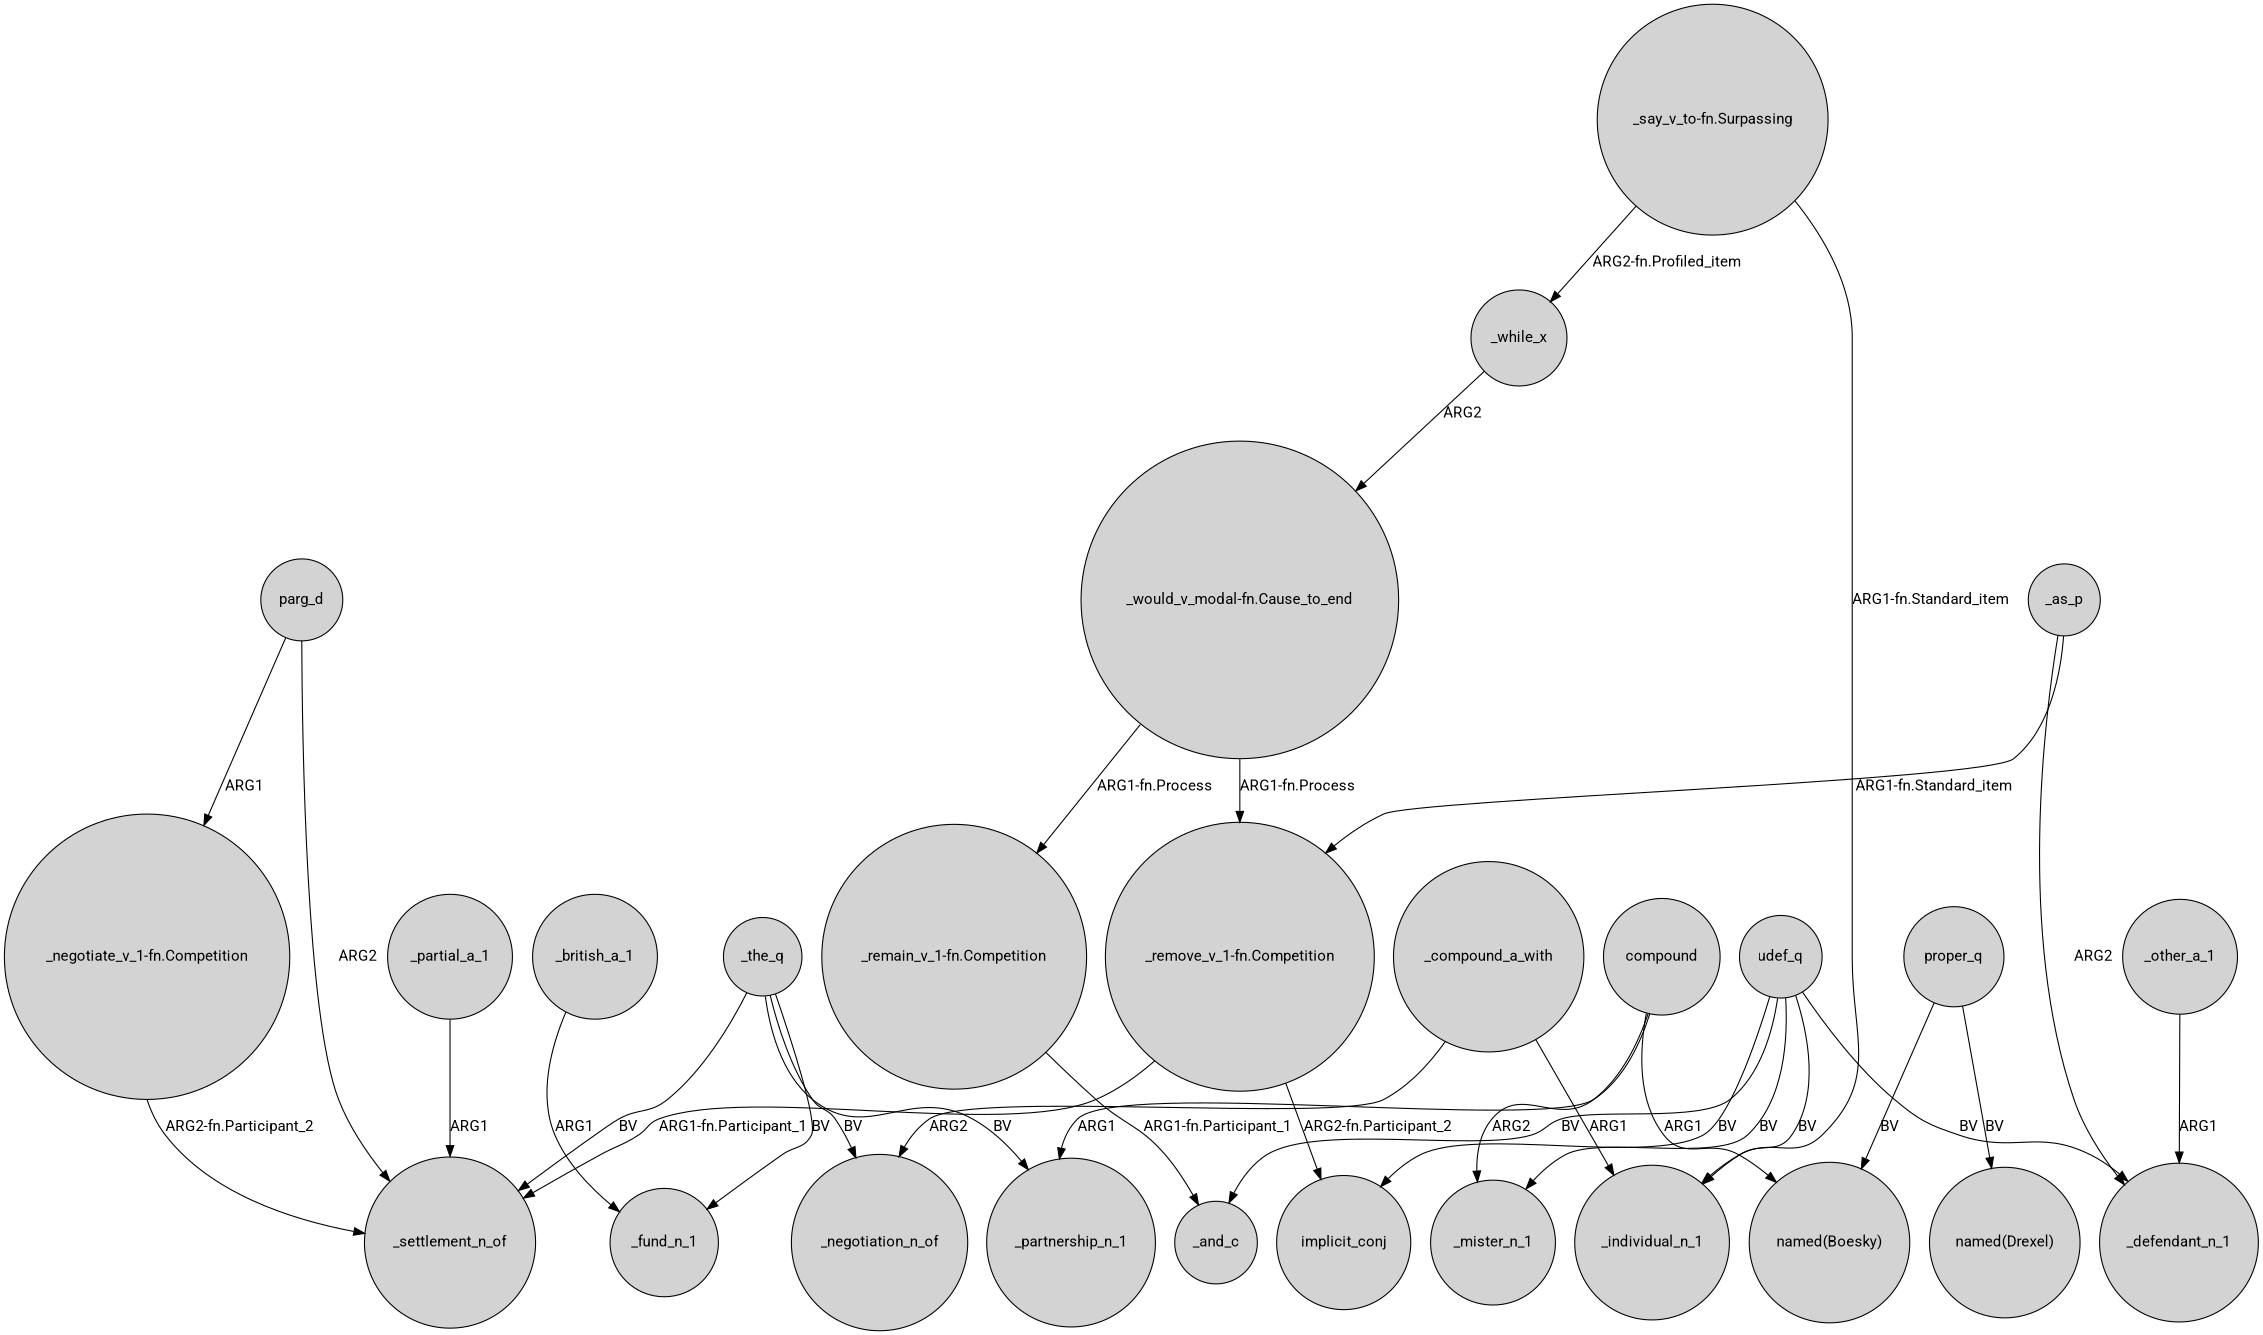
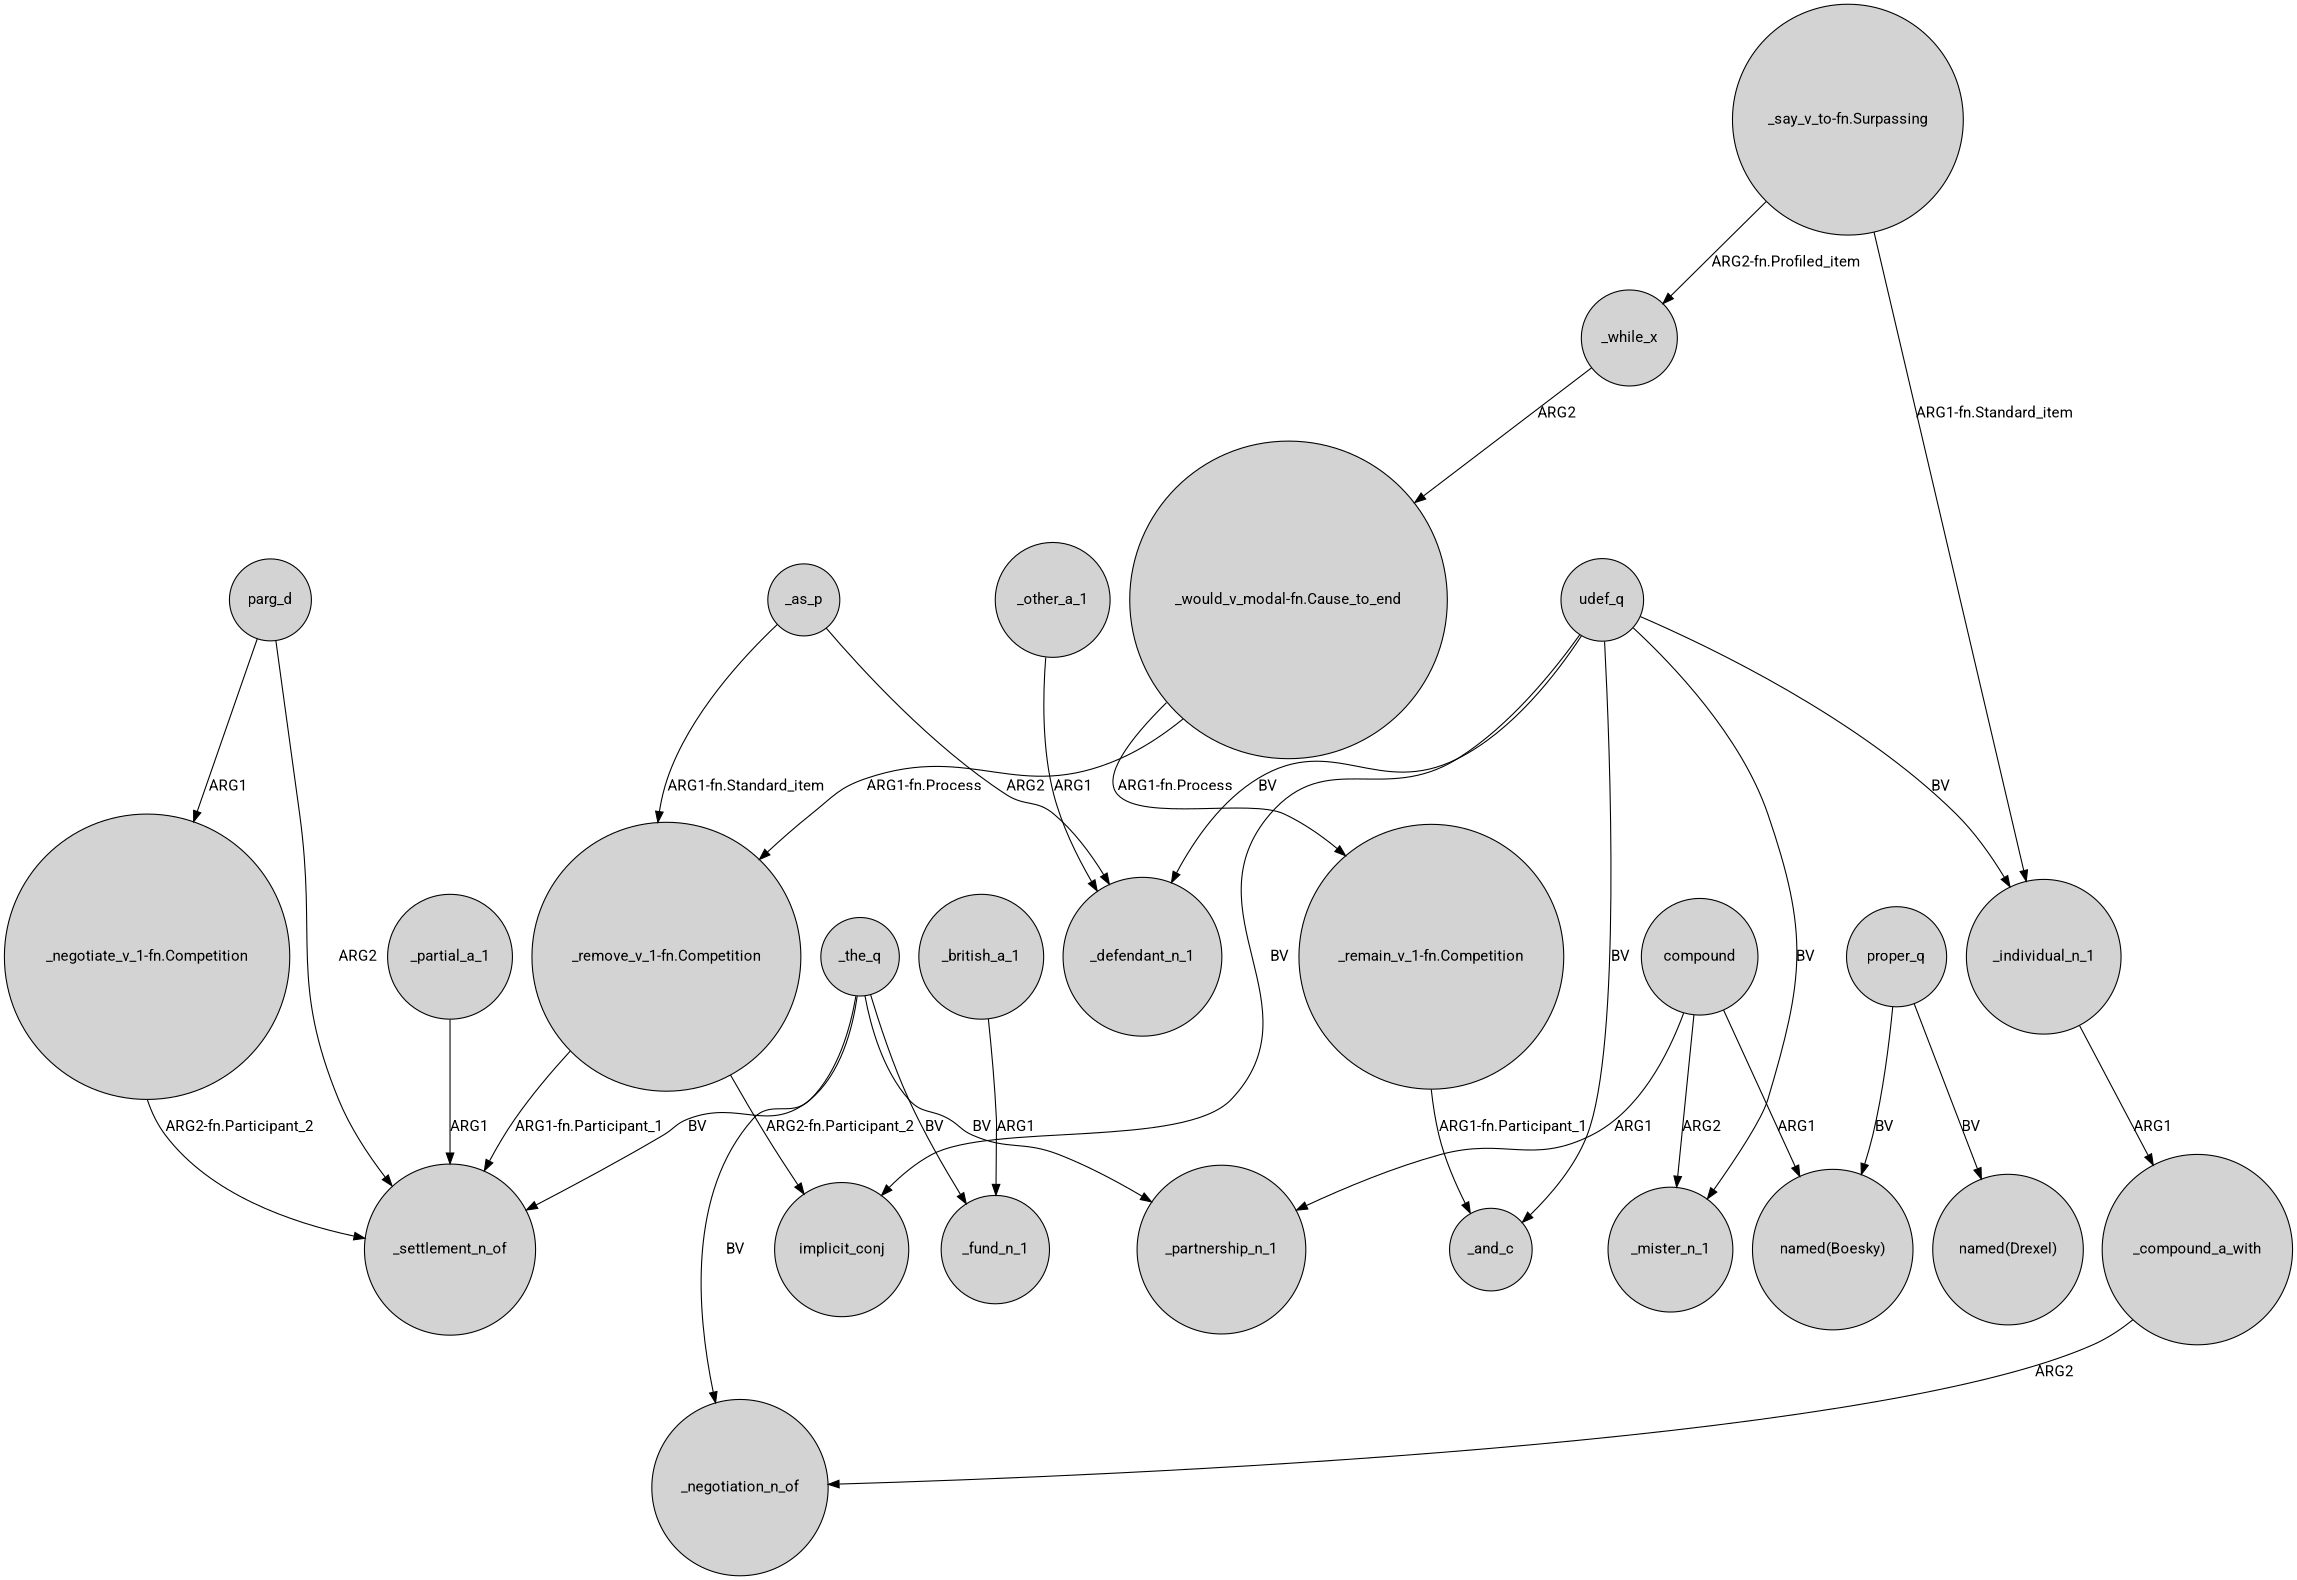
(1568, 1096) -> (2114, 1090)
